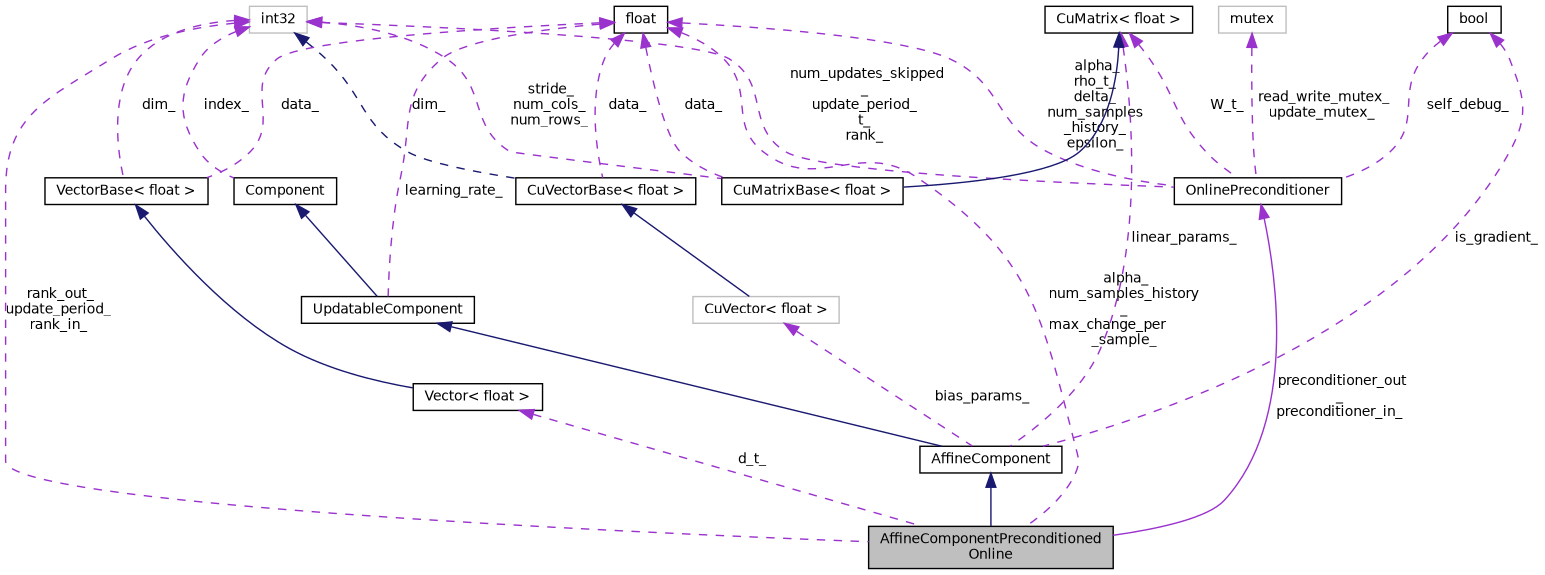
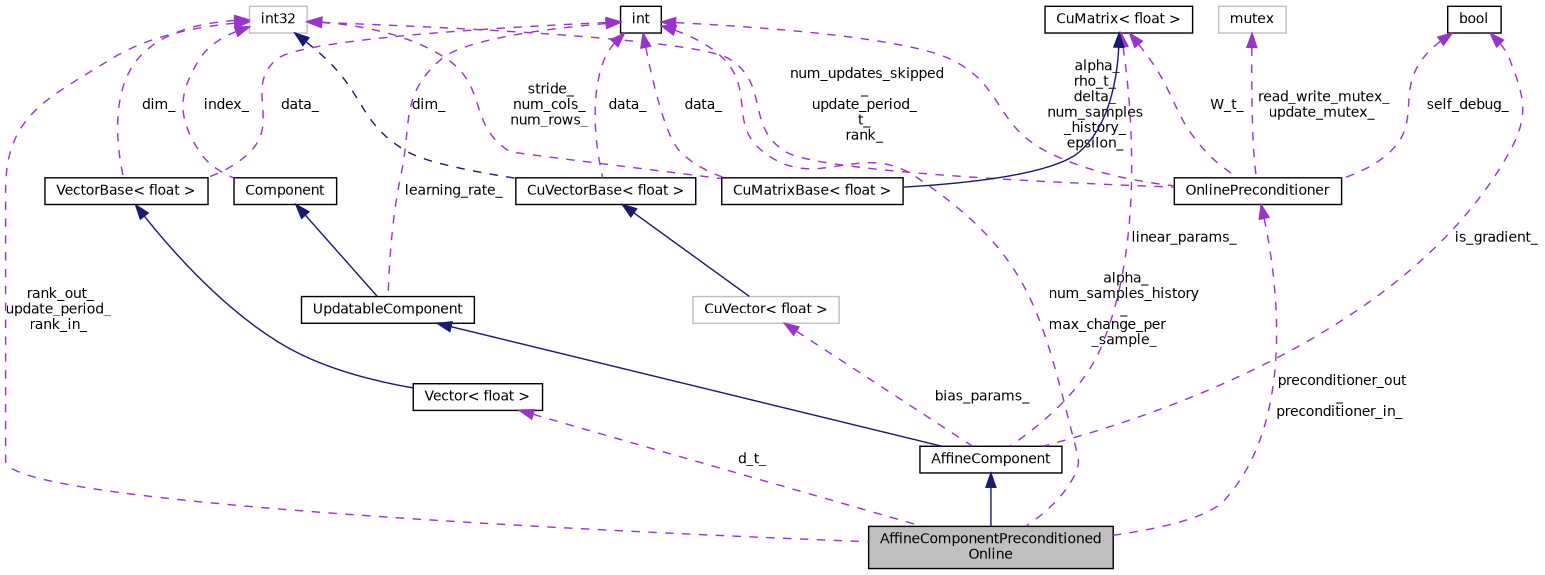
(641, 20) -> (641, 20)
(1265, 423) -> (1265, 423)
